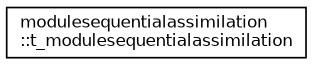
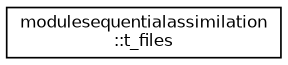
(156, 33) -> (144, 33)
